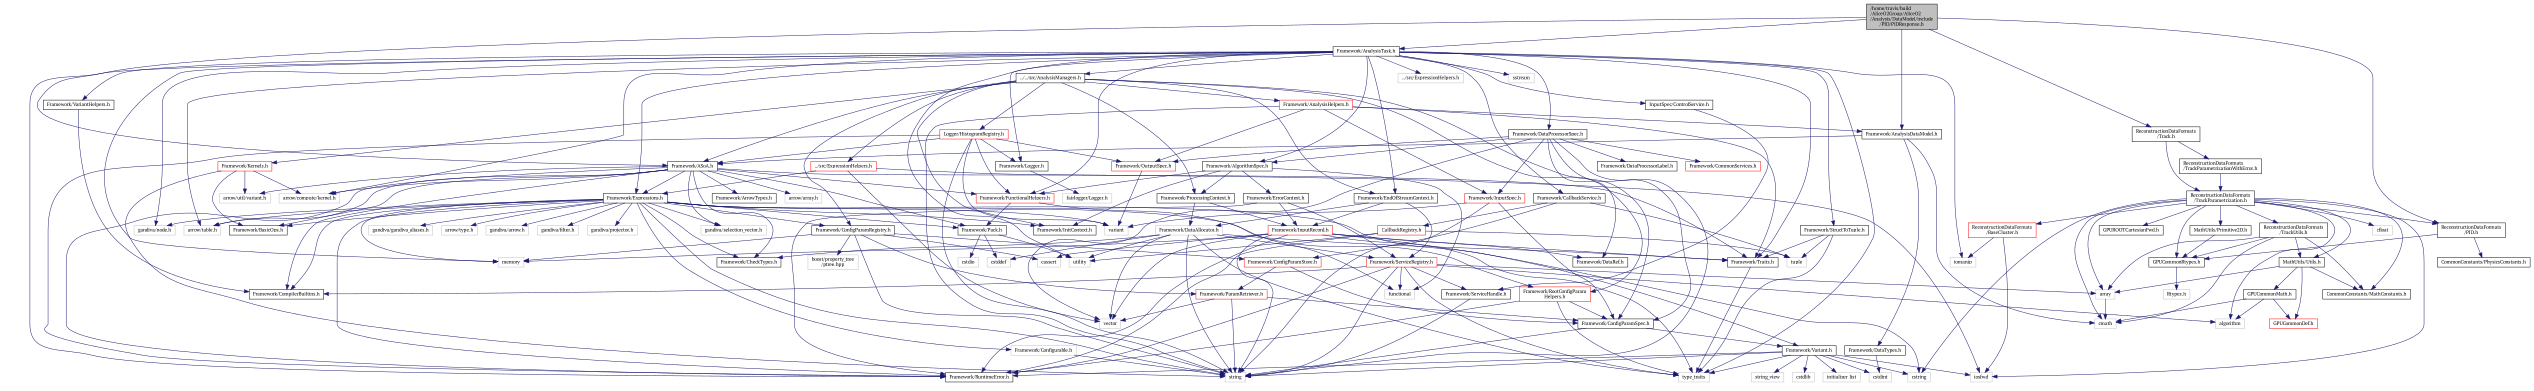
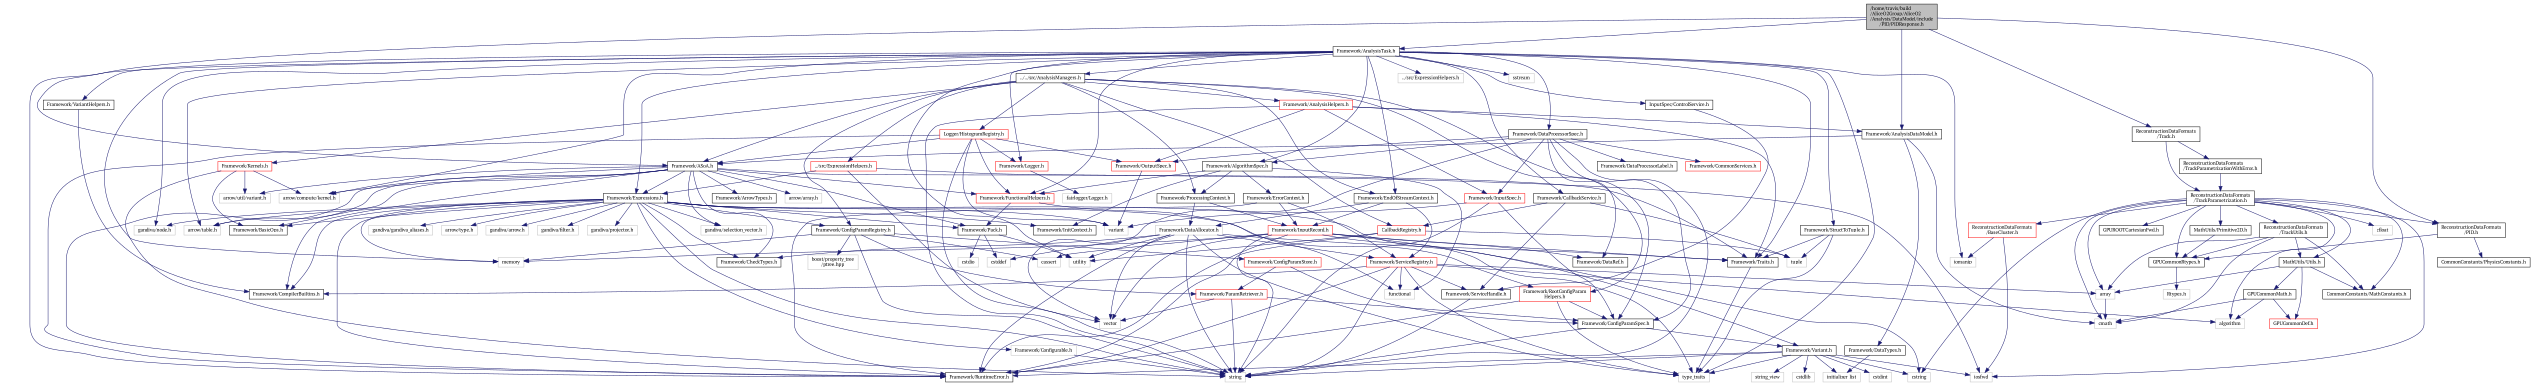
(922, 151) -> (1232, 139)
(1022, 166) -> (1022, 166)
(1468, 228) -> (1524, 244)
none -> (1072, 284)
(1877, 361) -> (1860, 362)
